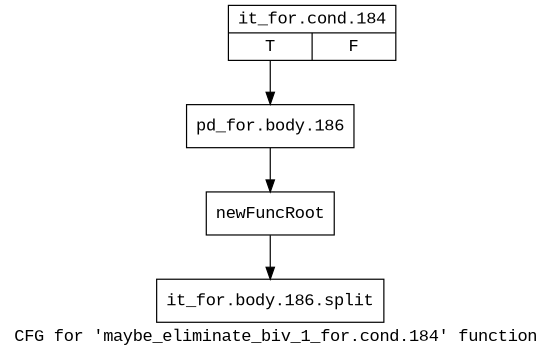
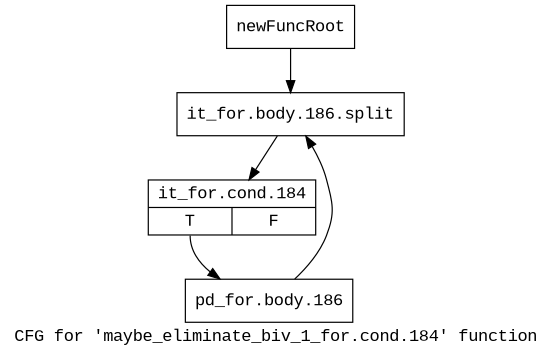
none -> (266, 153)
(270, 164) -> (332, 217)
